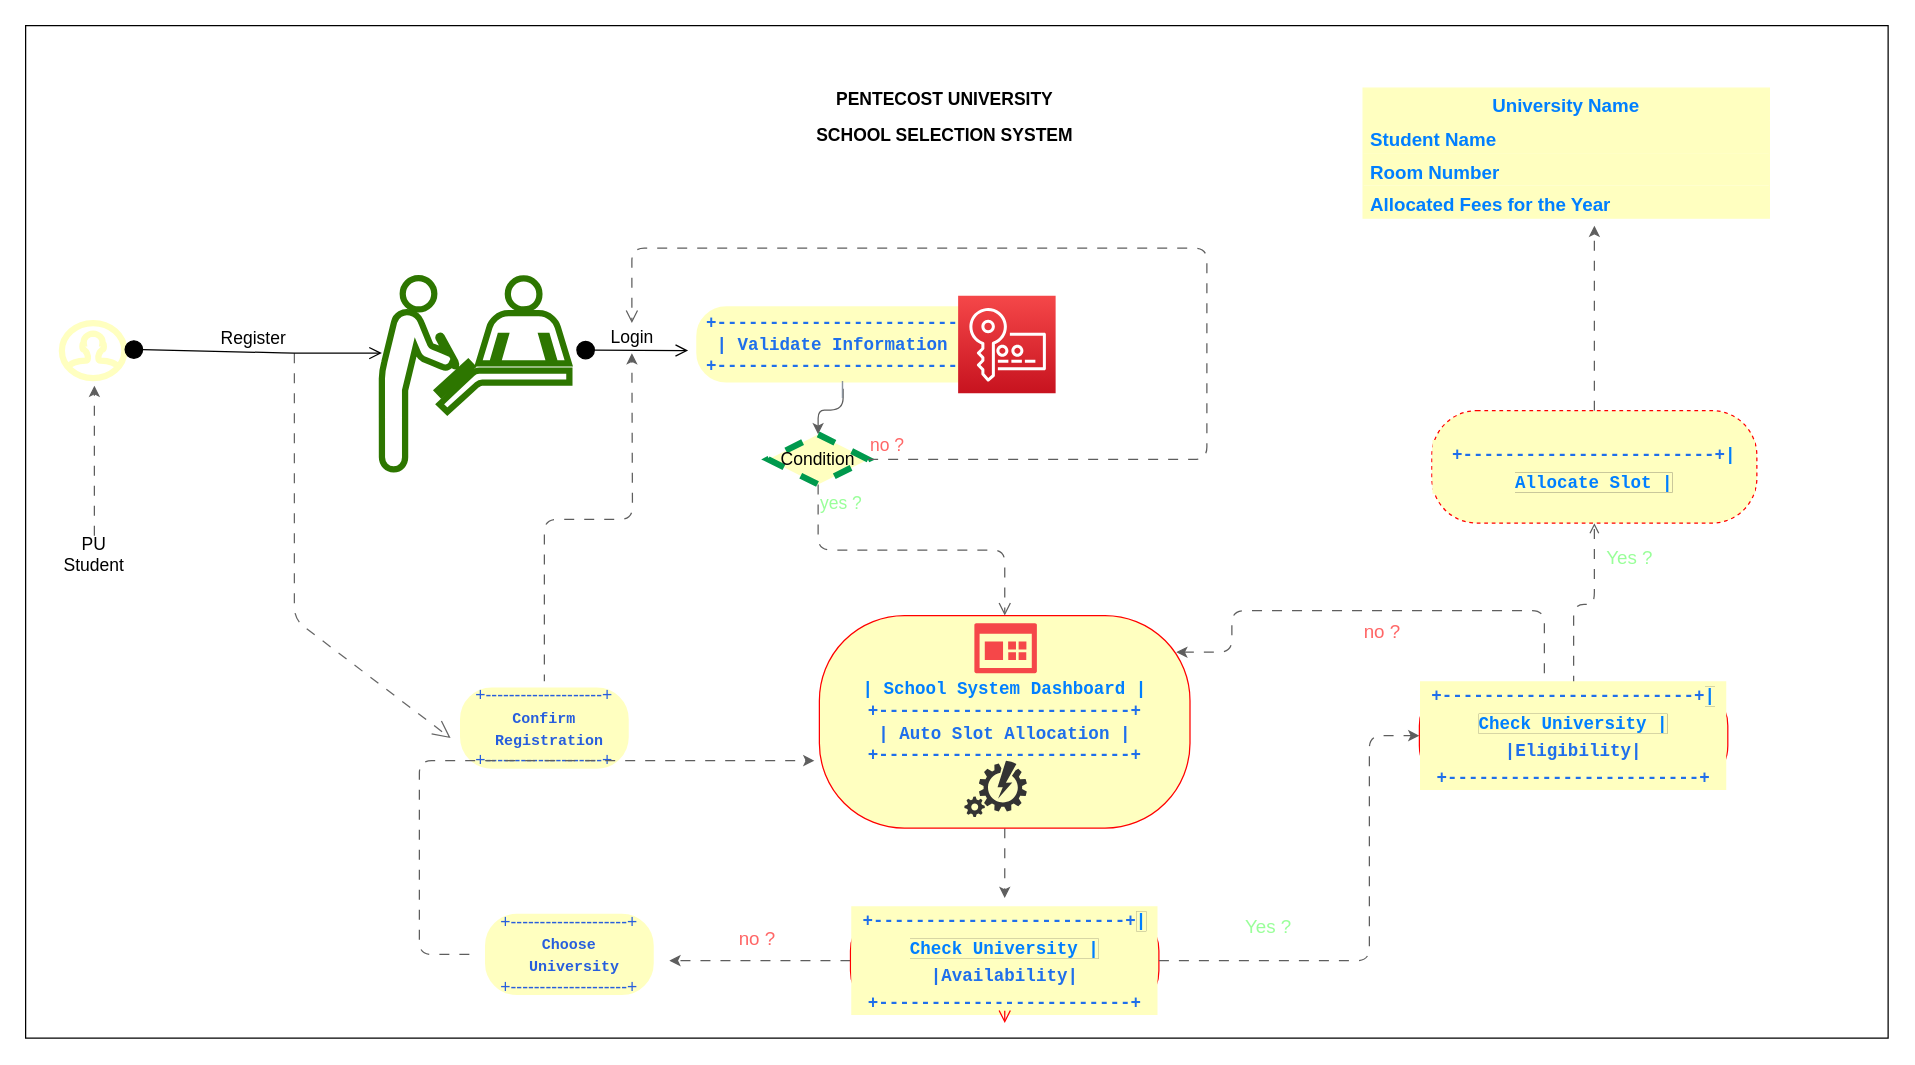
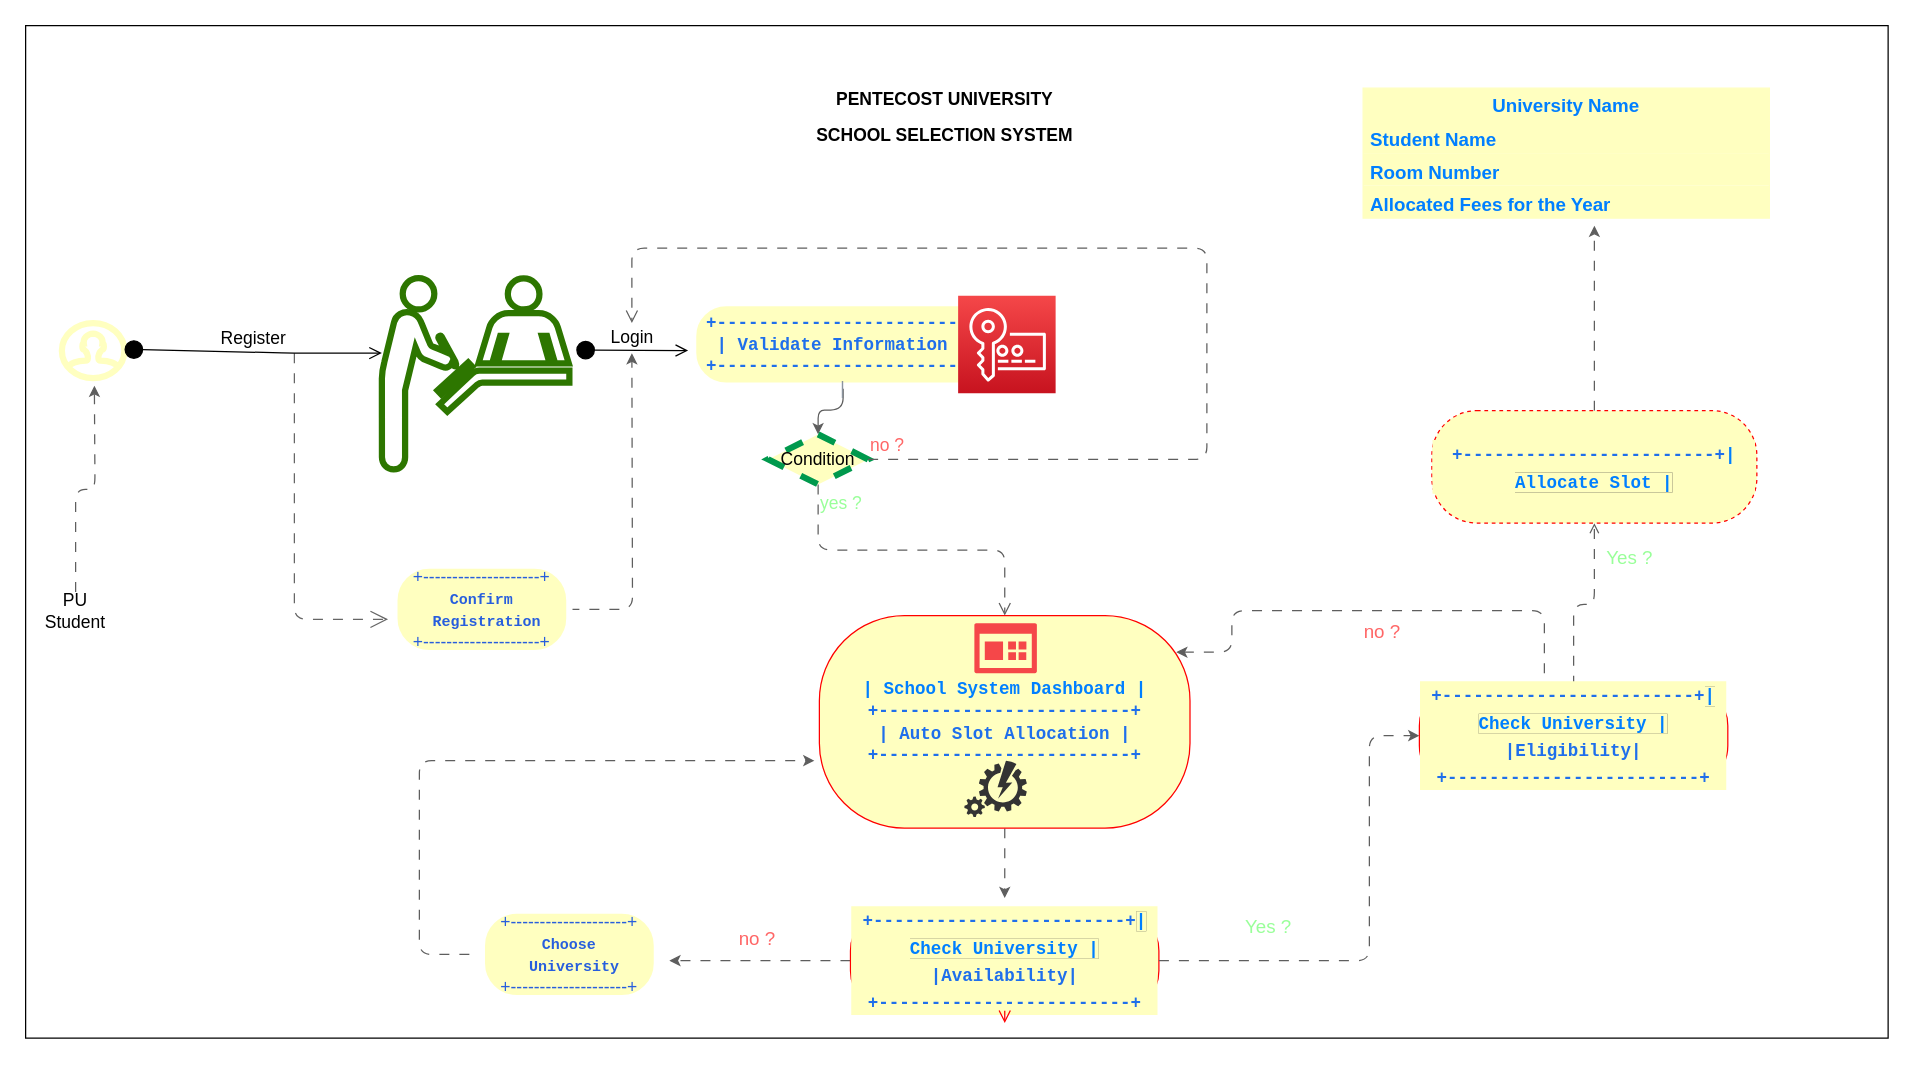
(94, 554) -> (76, 611)
(544, 728) -> (482, 609)
